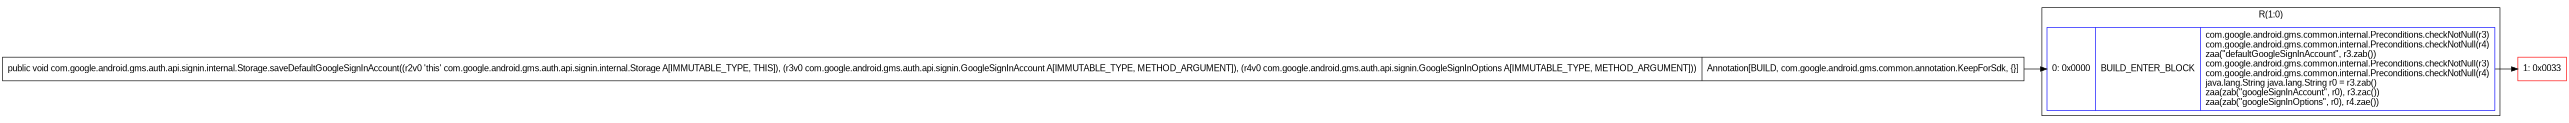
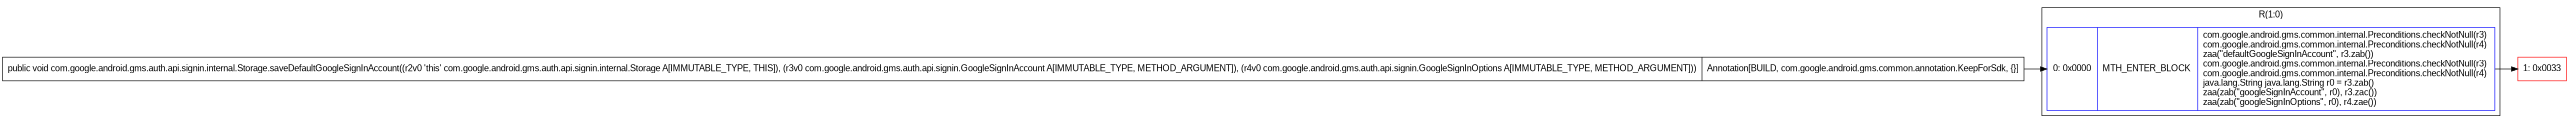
(2148, 69) -> (2147, 69)
